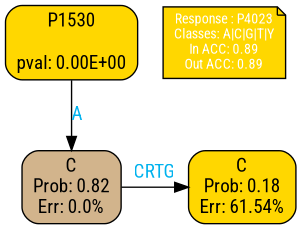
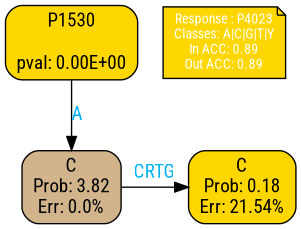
(72, 187) -> (72, 187)
(242, 187) -> (242, 187)
